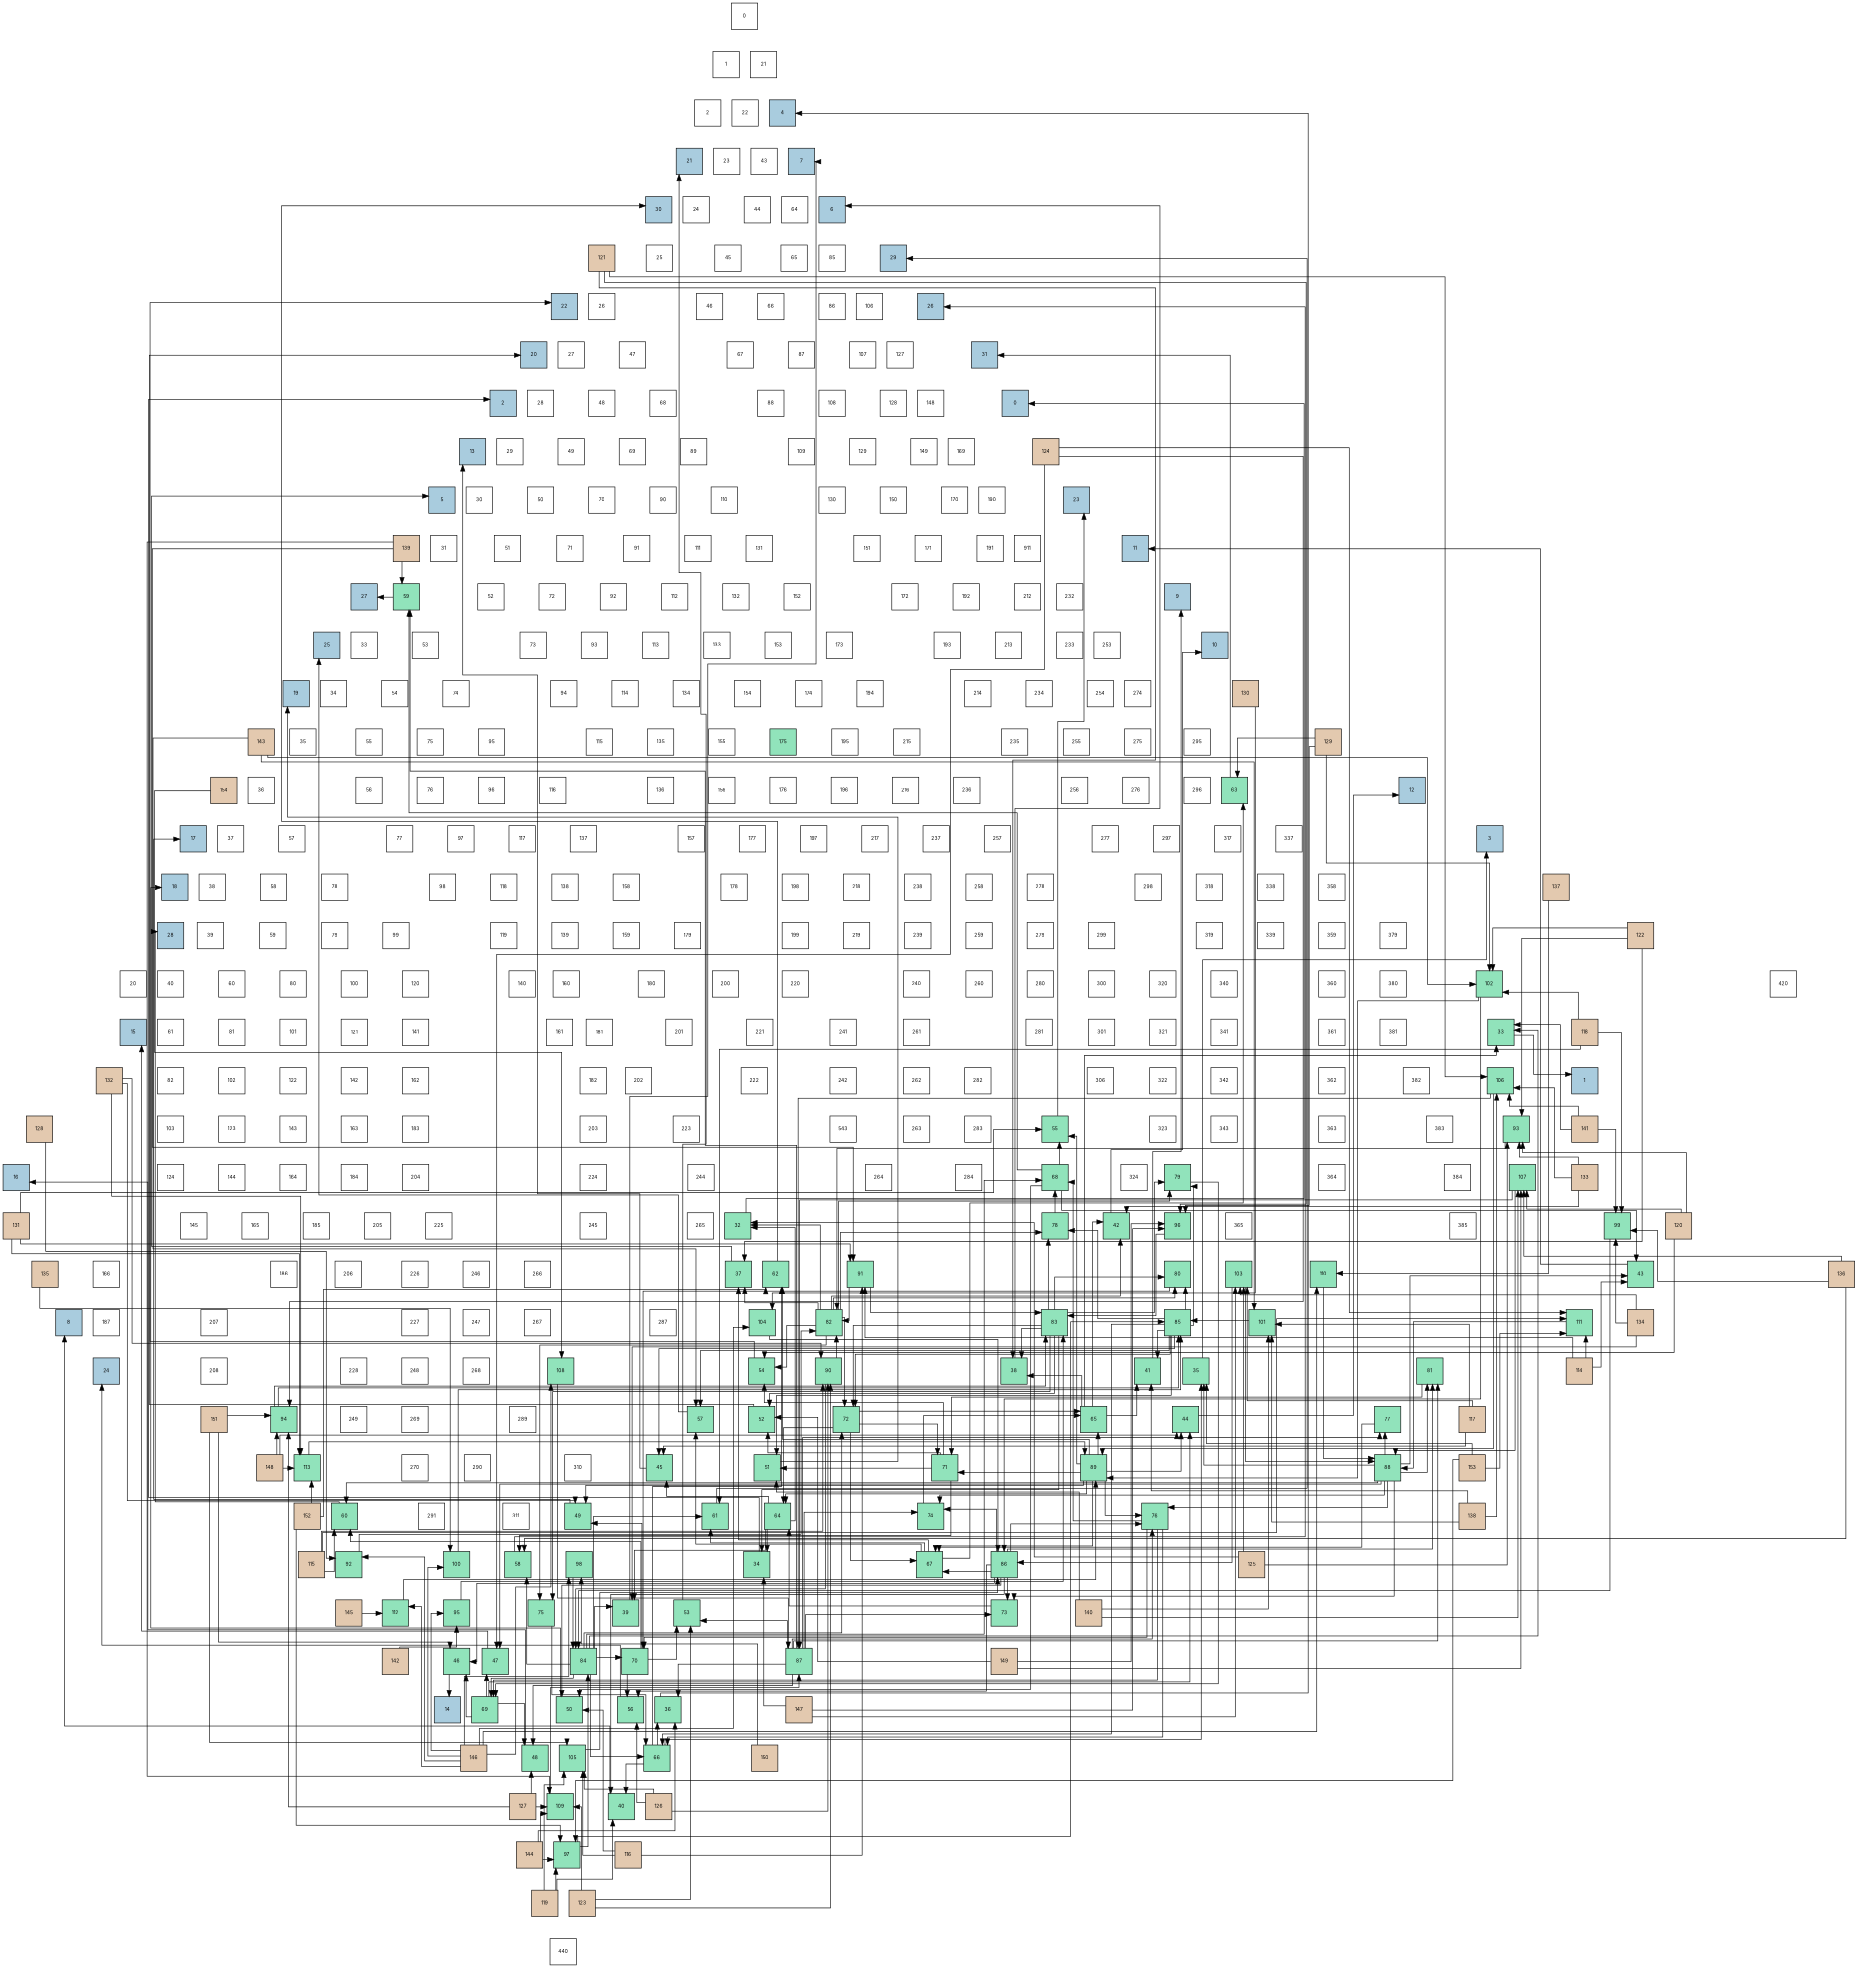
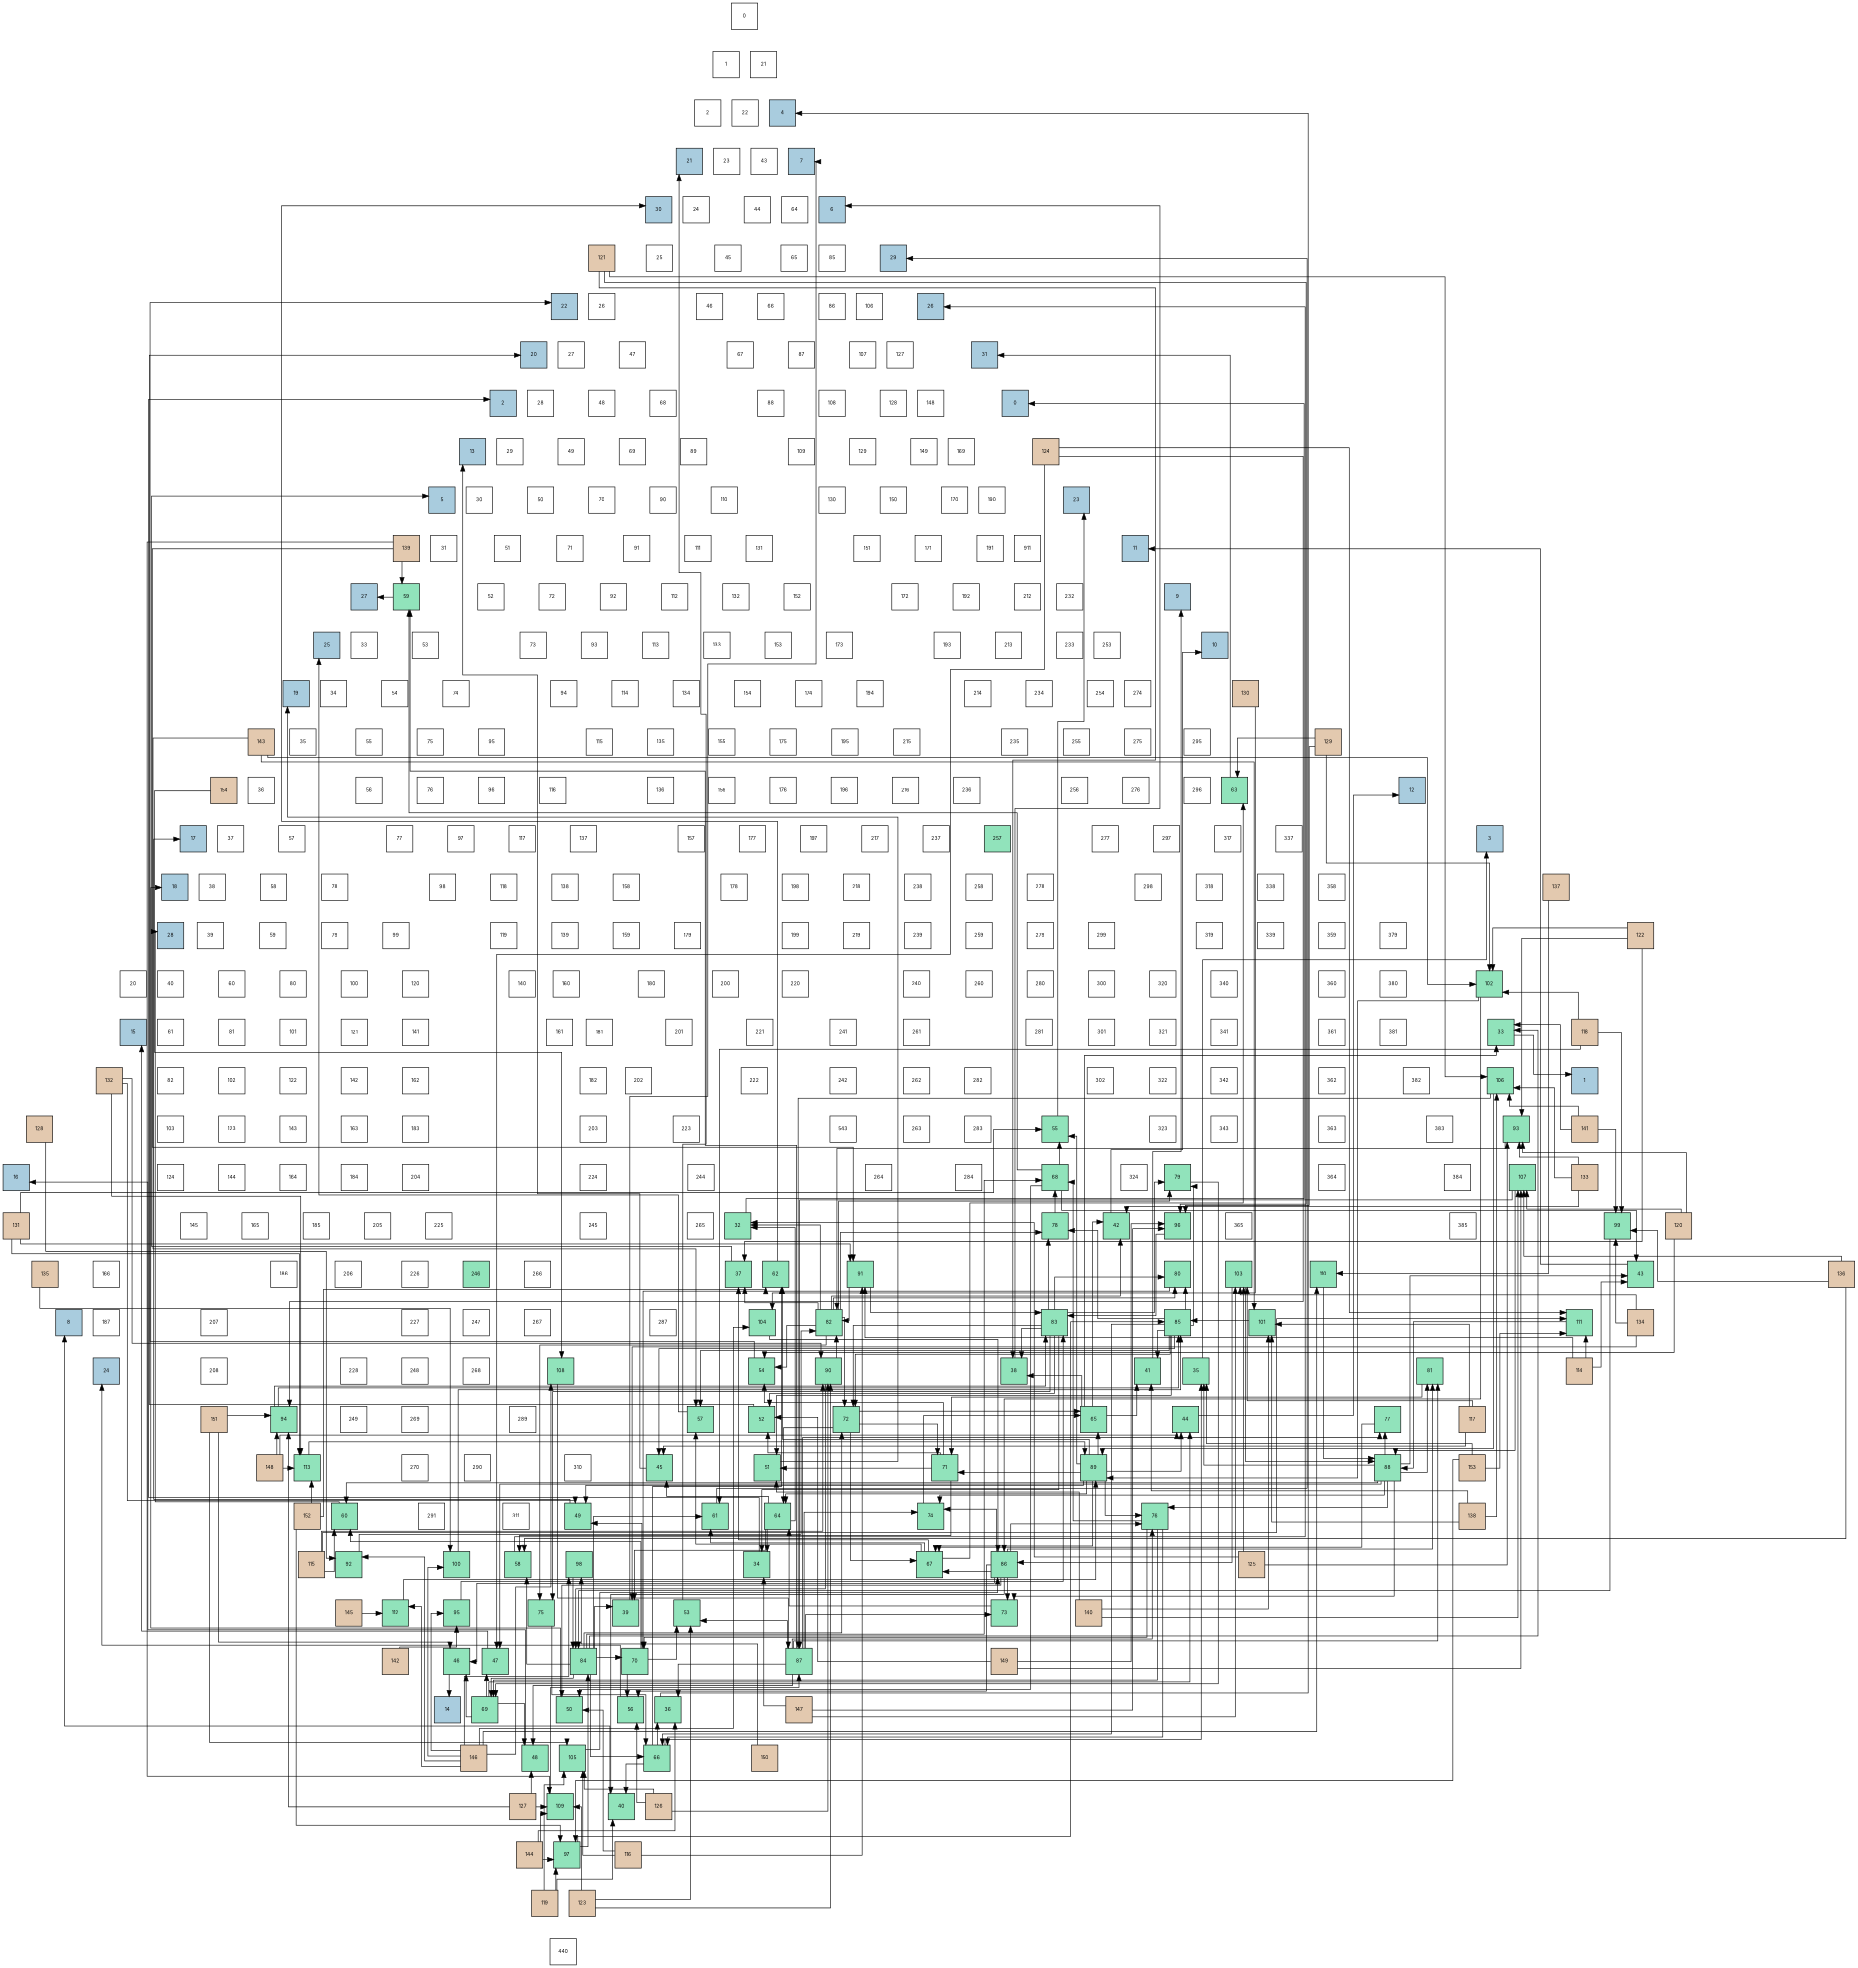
(783, 742) -> (783, 742)
(997, 839) -> (997, 839)
(1783, 984) -> none
(1100, 1081) -> (1100, 1081)
(476, 1274) -> (476, 1274)
